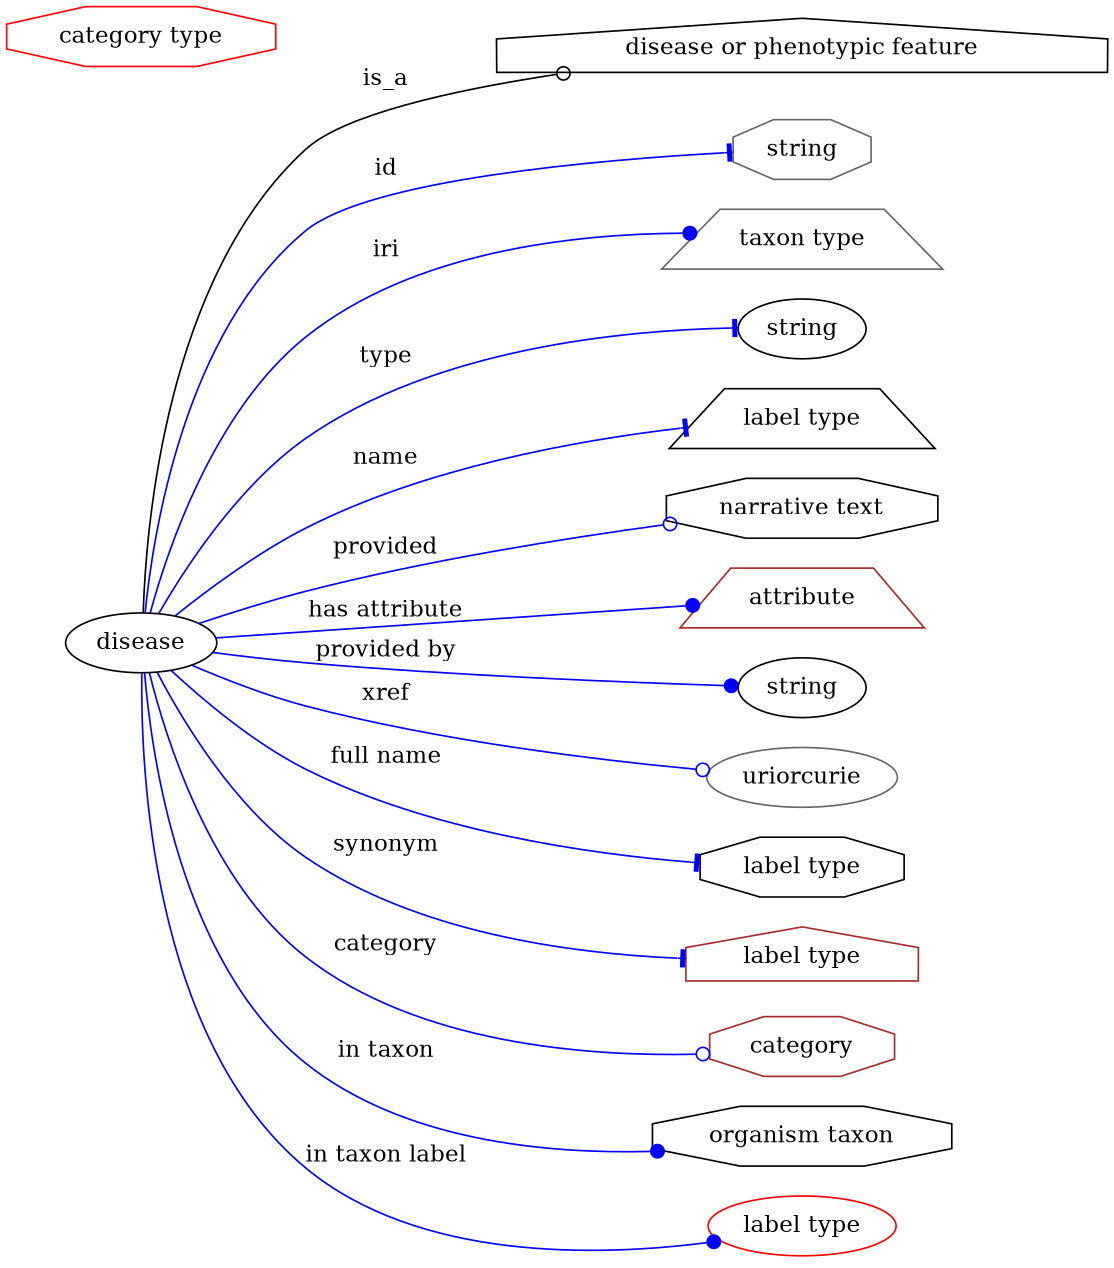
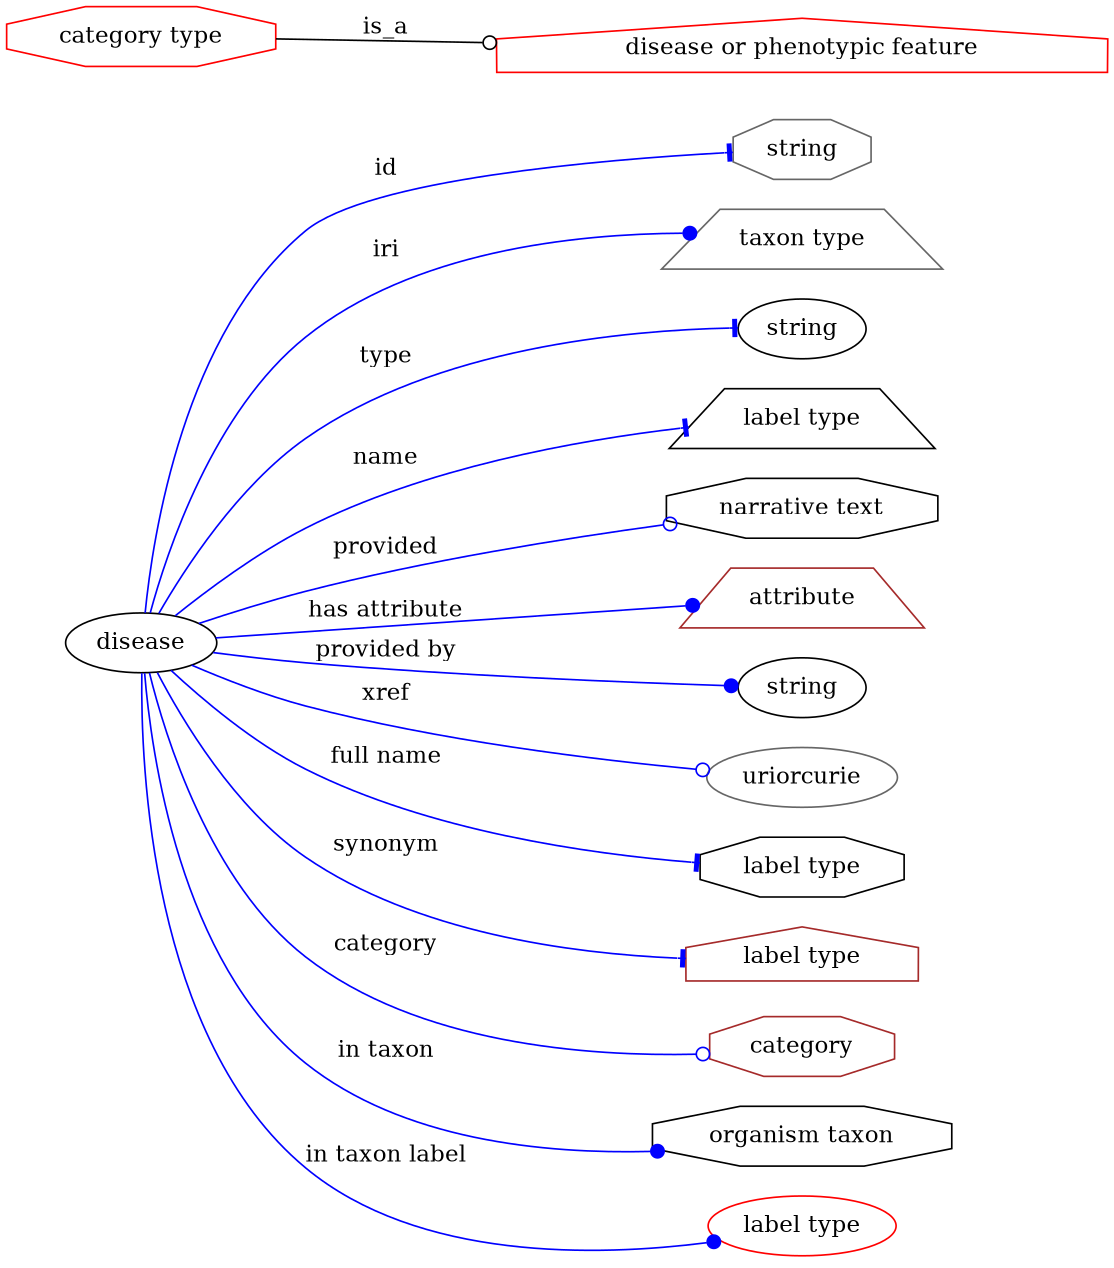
(802, 48) -> (802, 48)
(234, 244) -> (379, 41)
